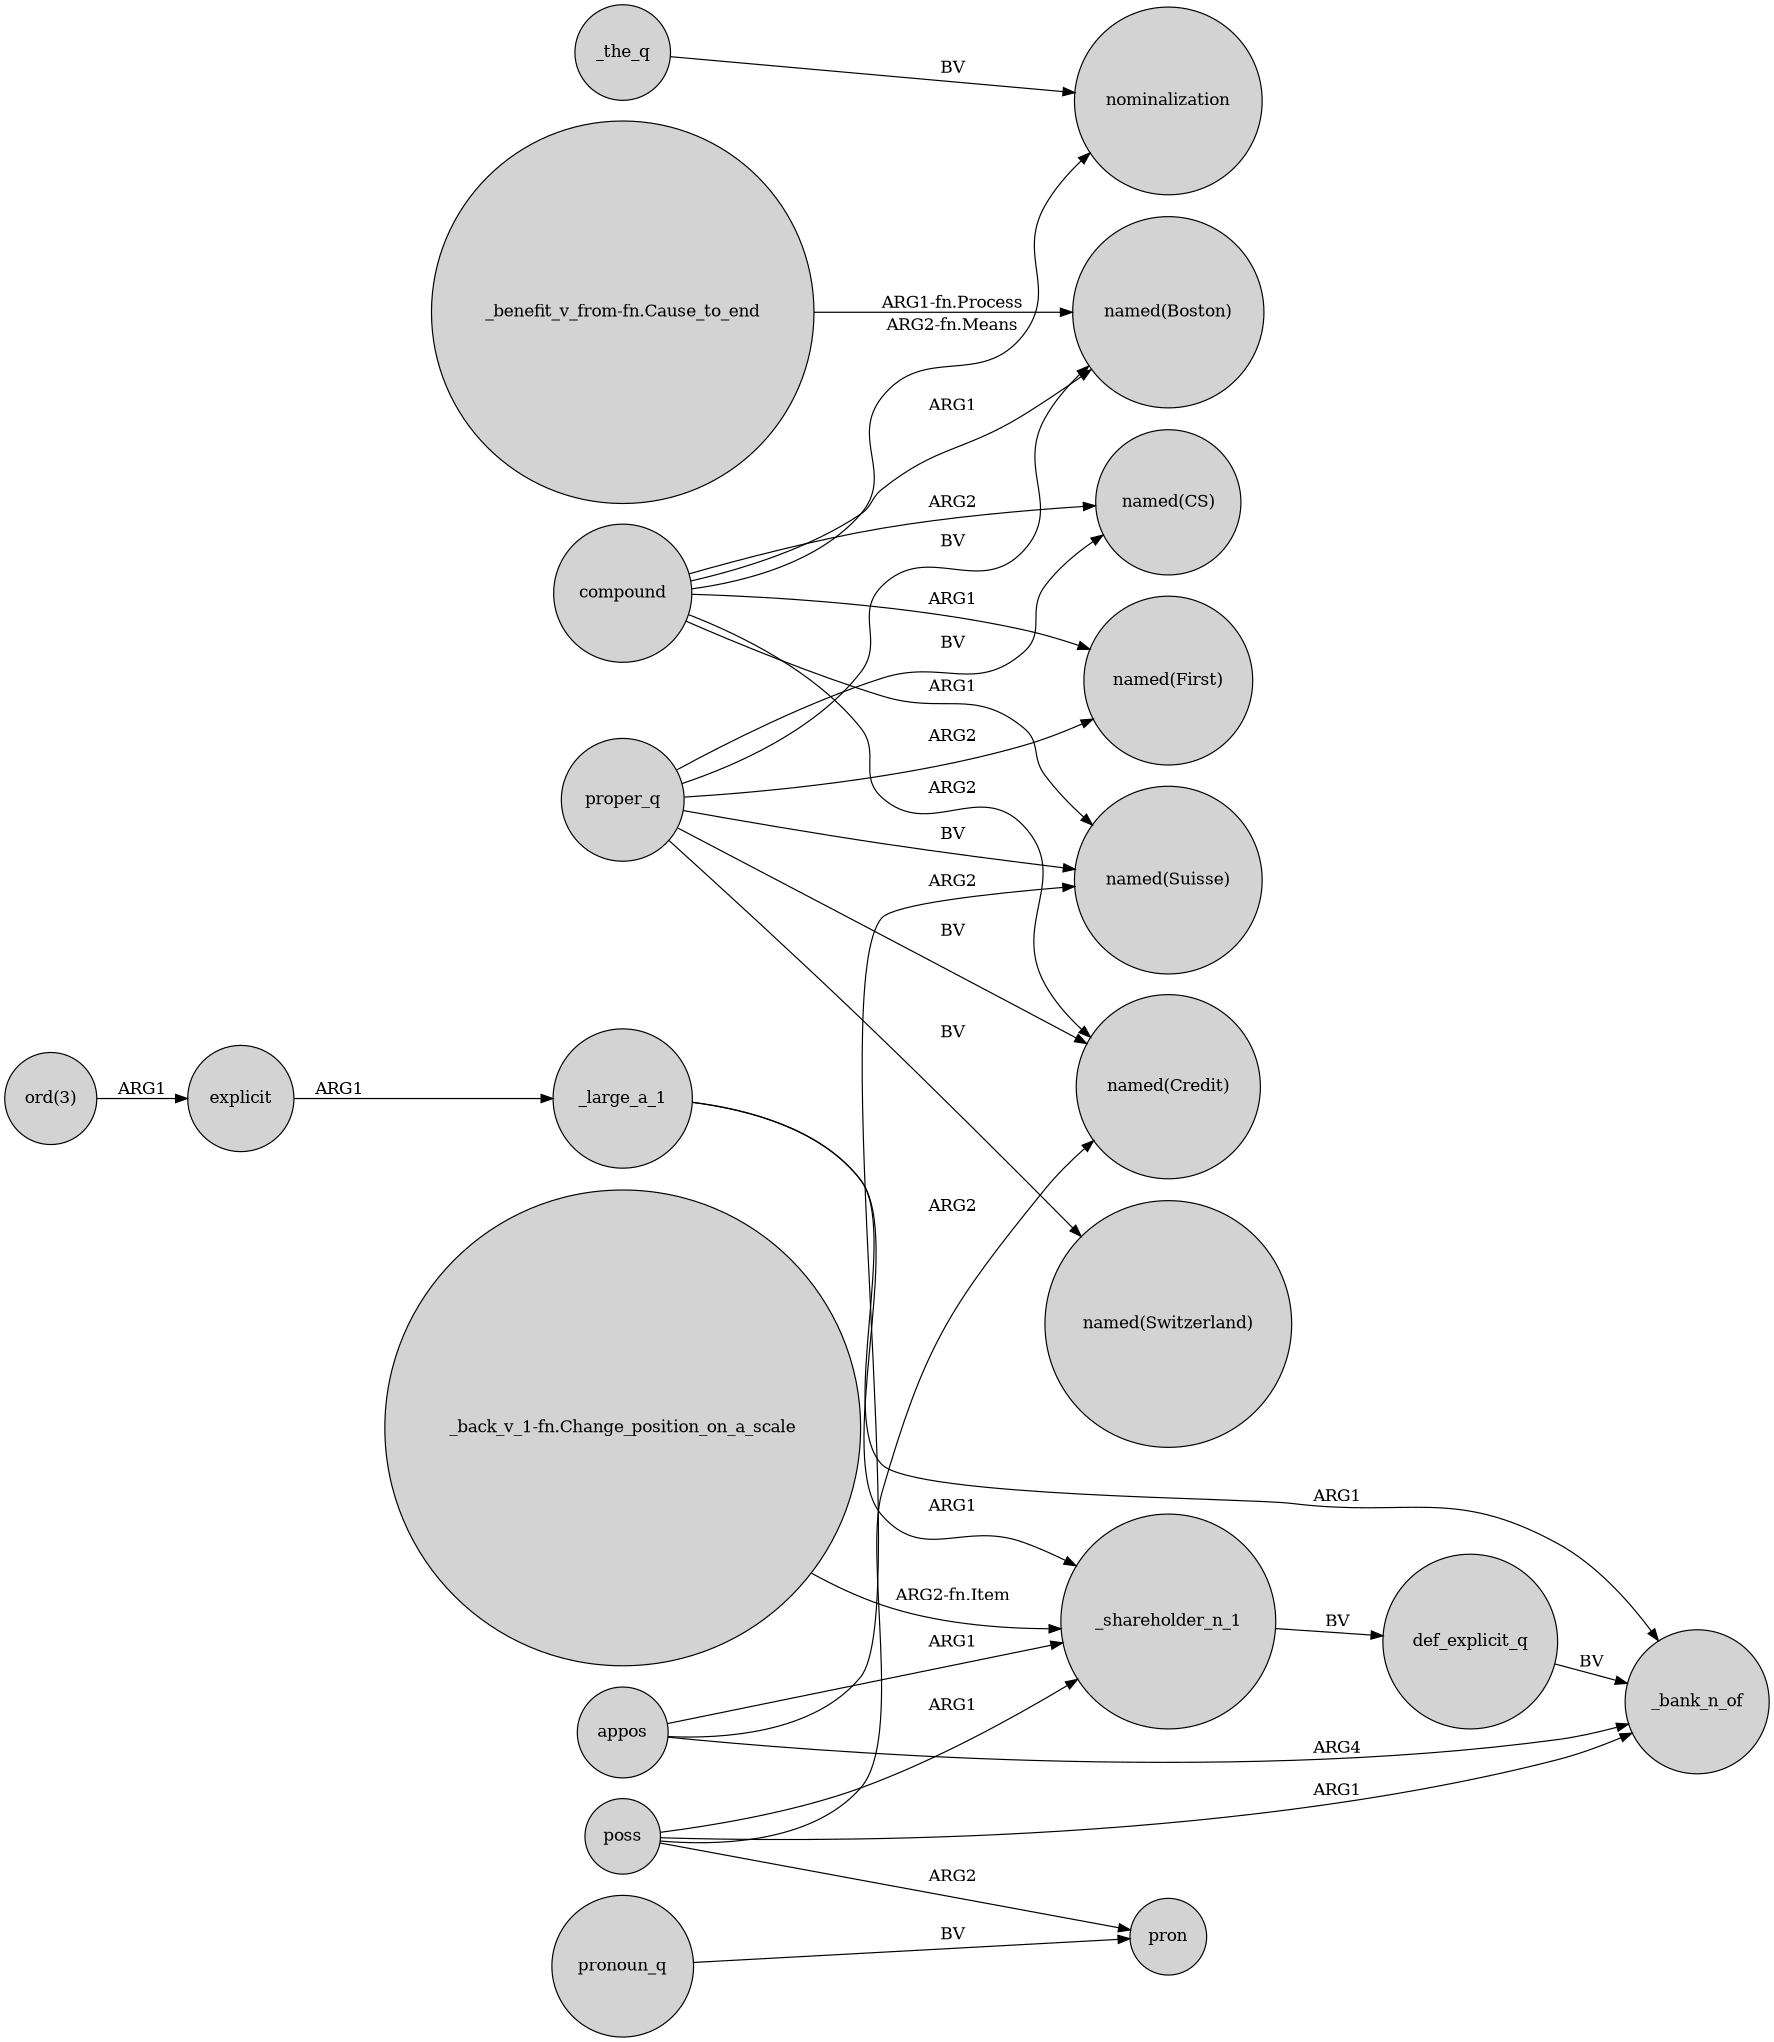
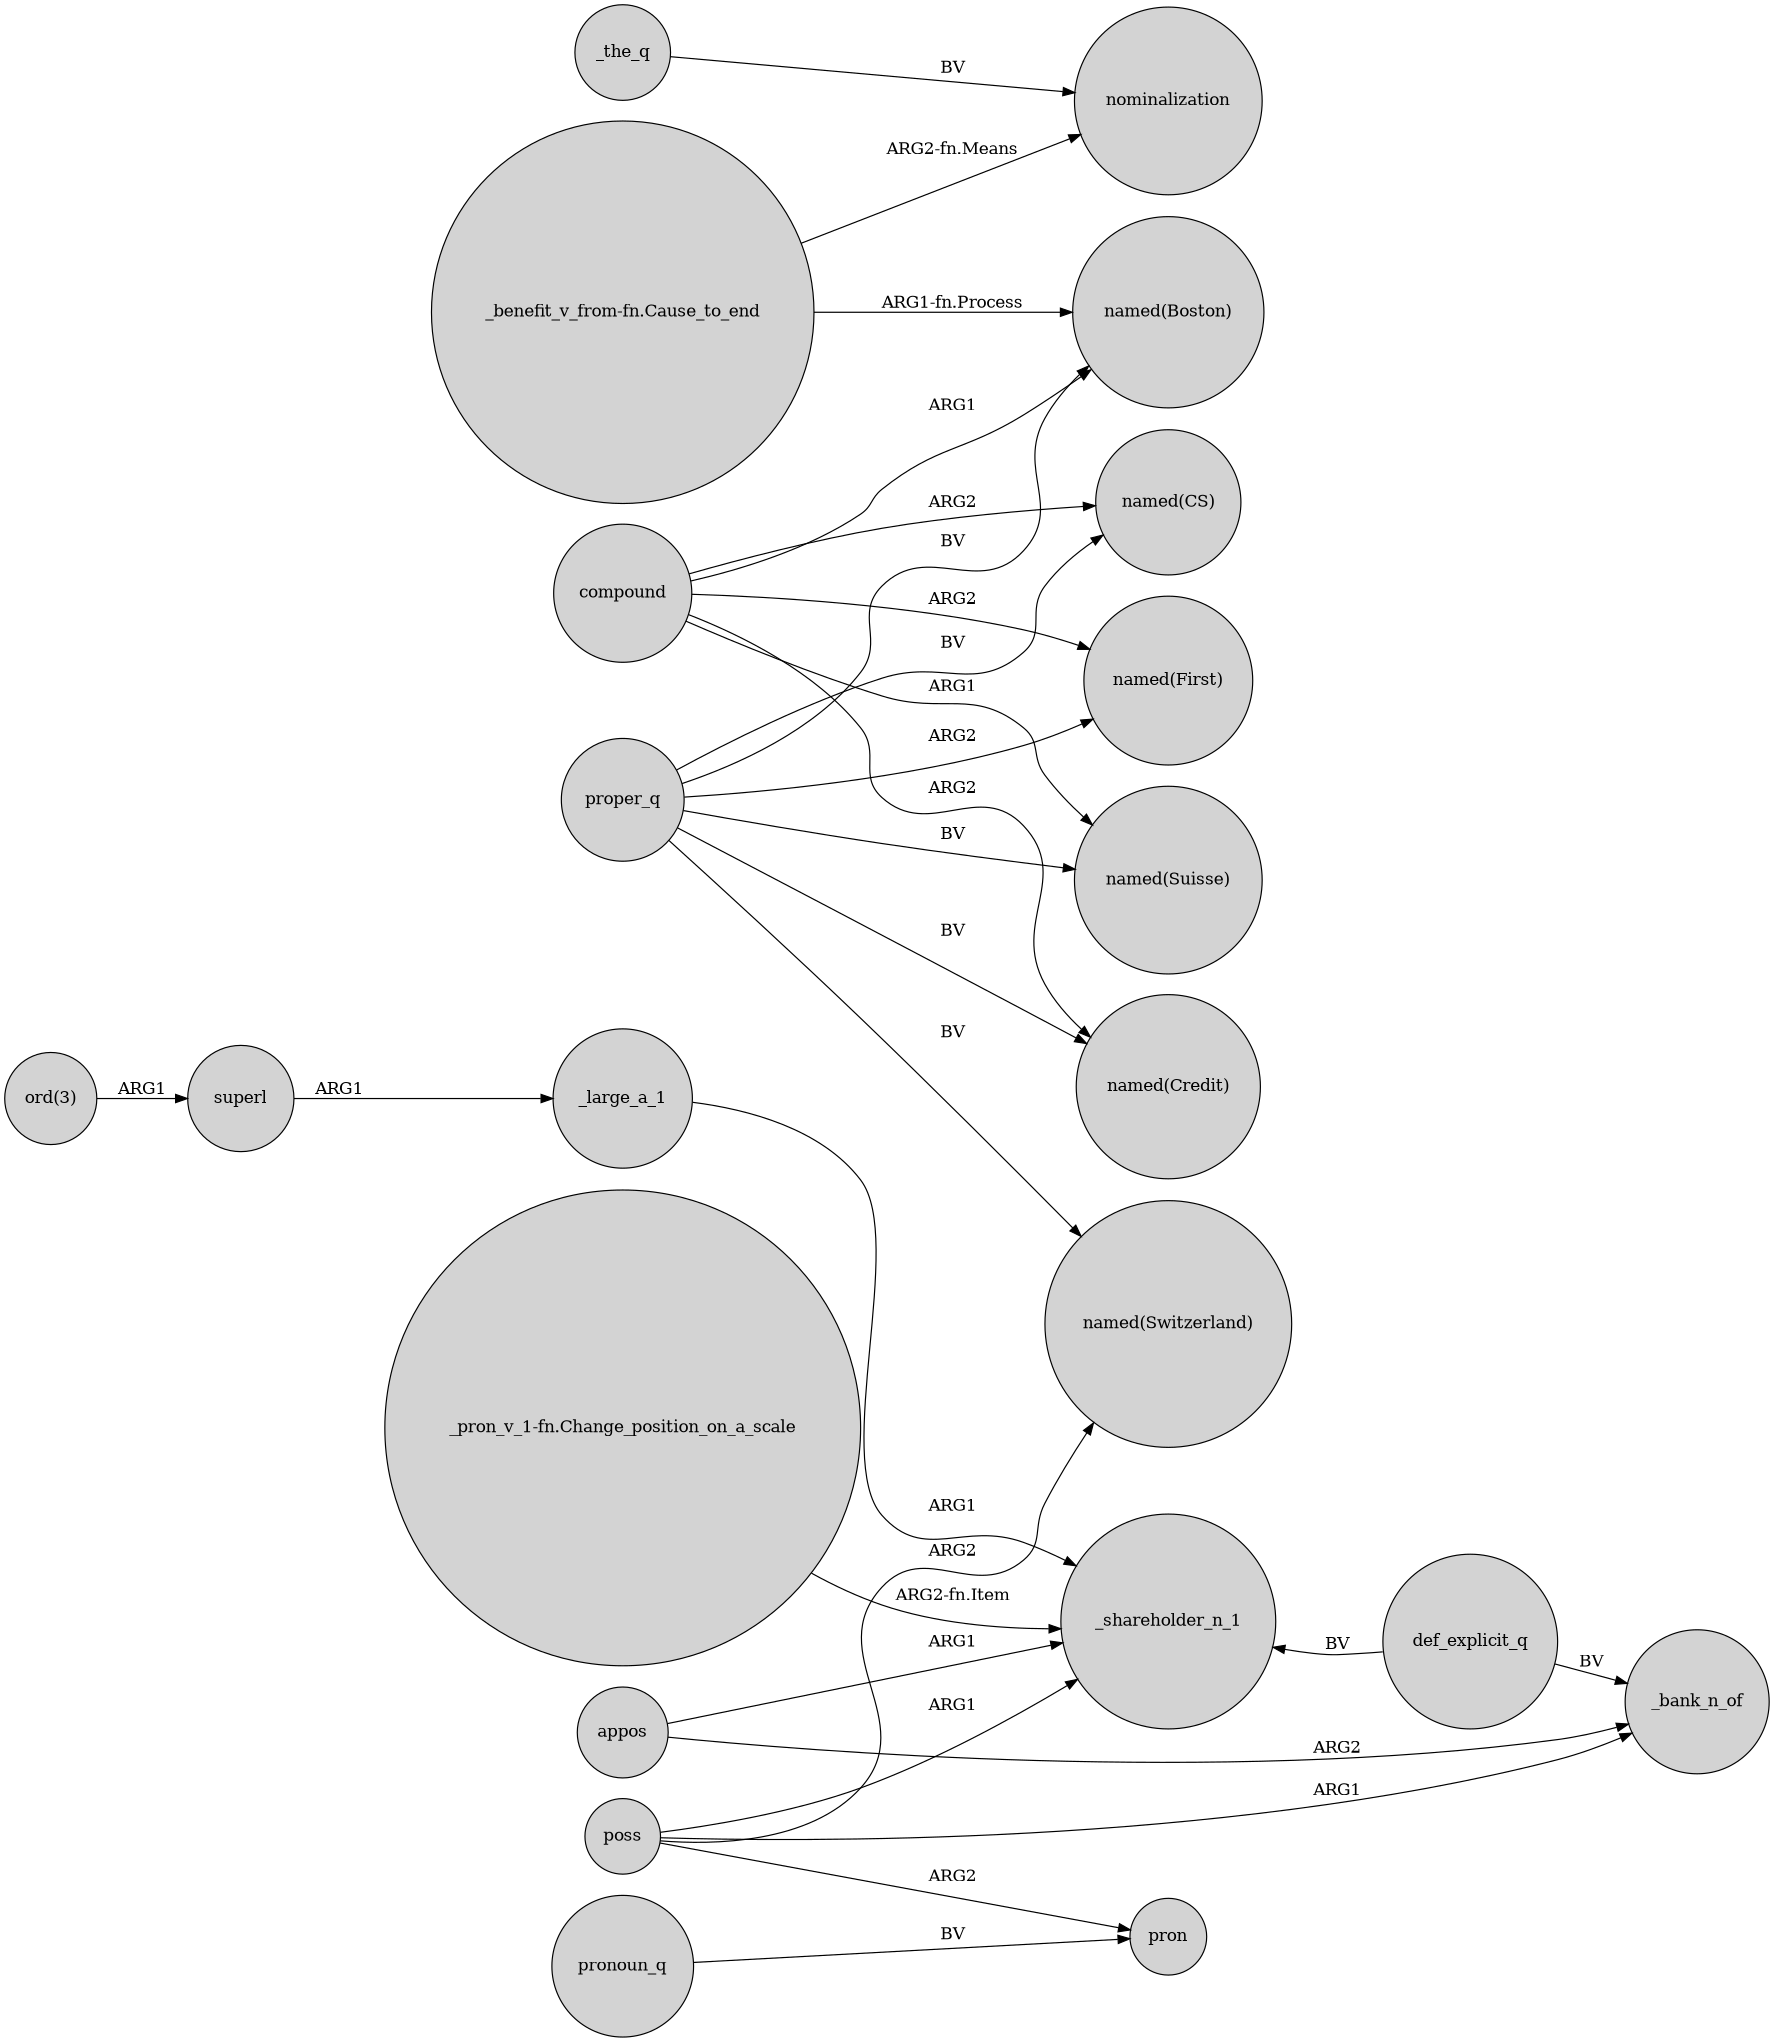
(897, 383) -> (935, 191)
(953, 600) -> (953, 600)
(241, 1099) -> (241, 1099)
(875, 1396) -> none
(623, 1428) -> (623, 1428)
(886, 1479) -> (863, 1648)
(1046, 1492) -> none
(1323, 1632) -> (1334, 1655)
(1337, 1748) -> (1337, 1748)
